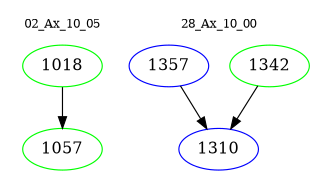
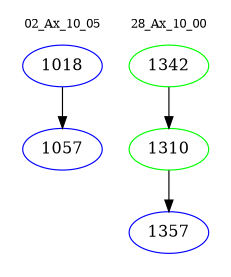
(62, 66) -> (62, 66)
(191, 102) -> (169, 185)
(62, 149) -> (62, 149)
(219, 149) -> (169, 149)
